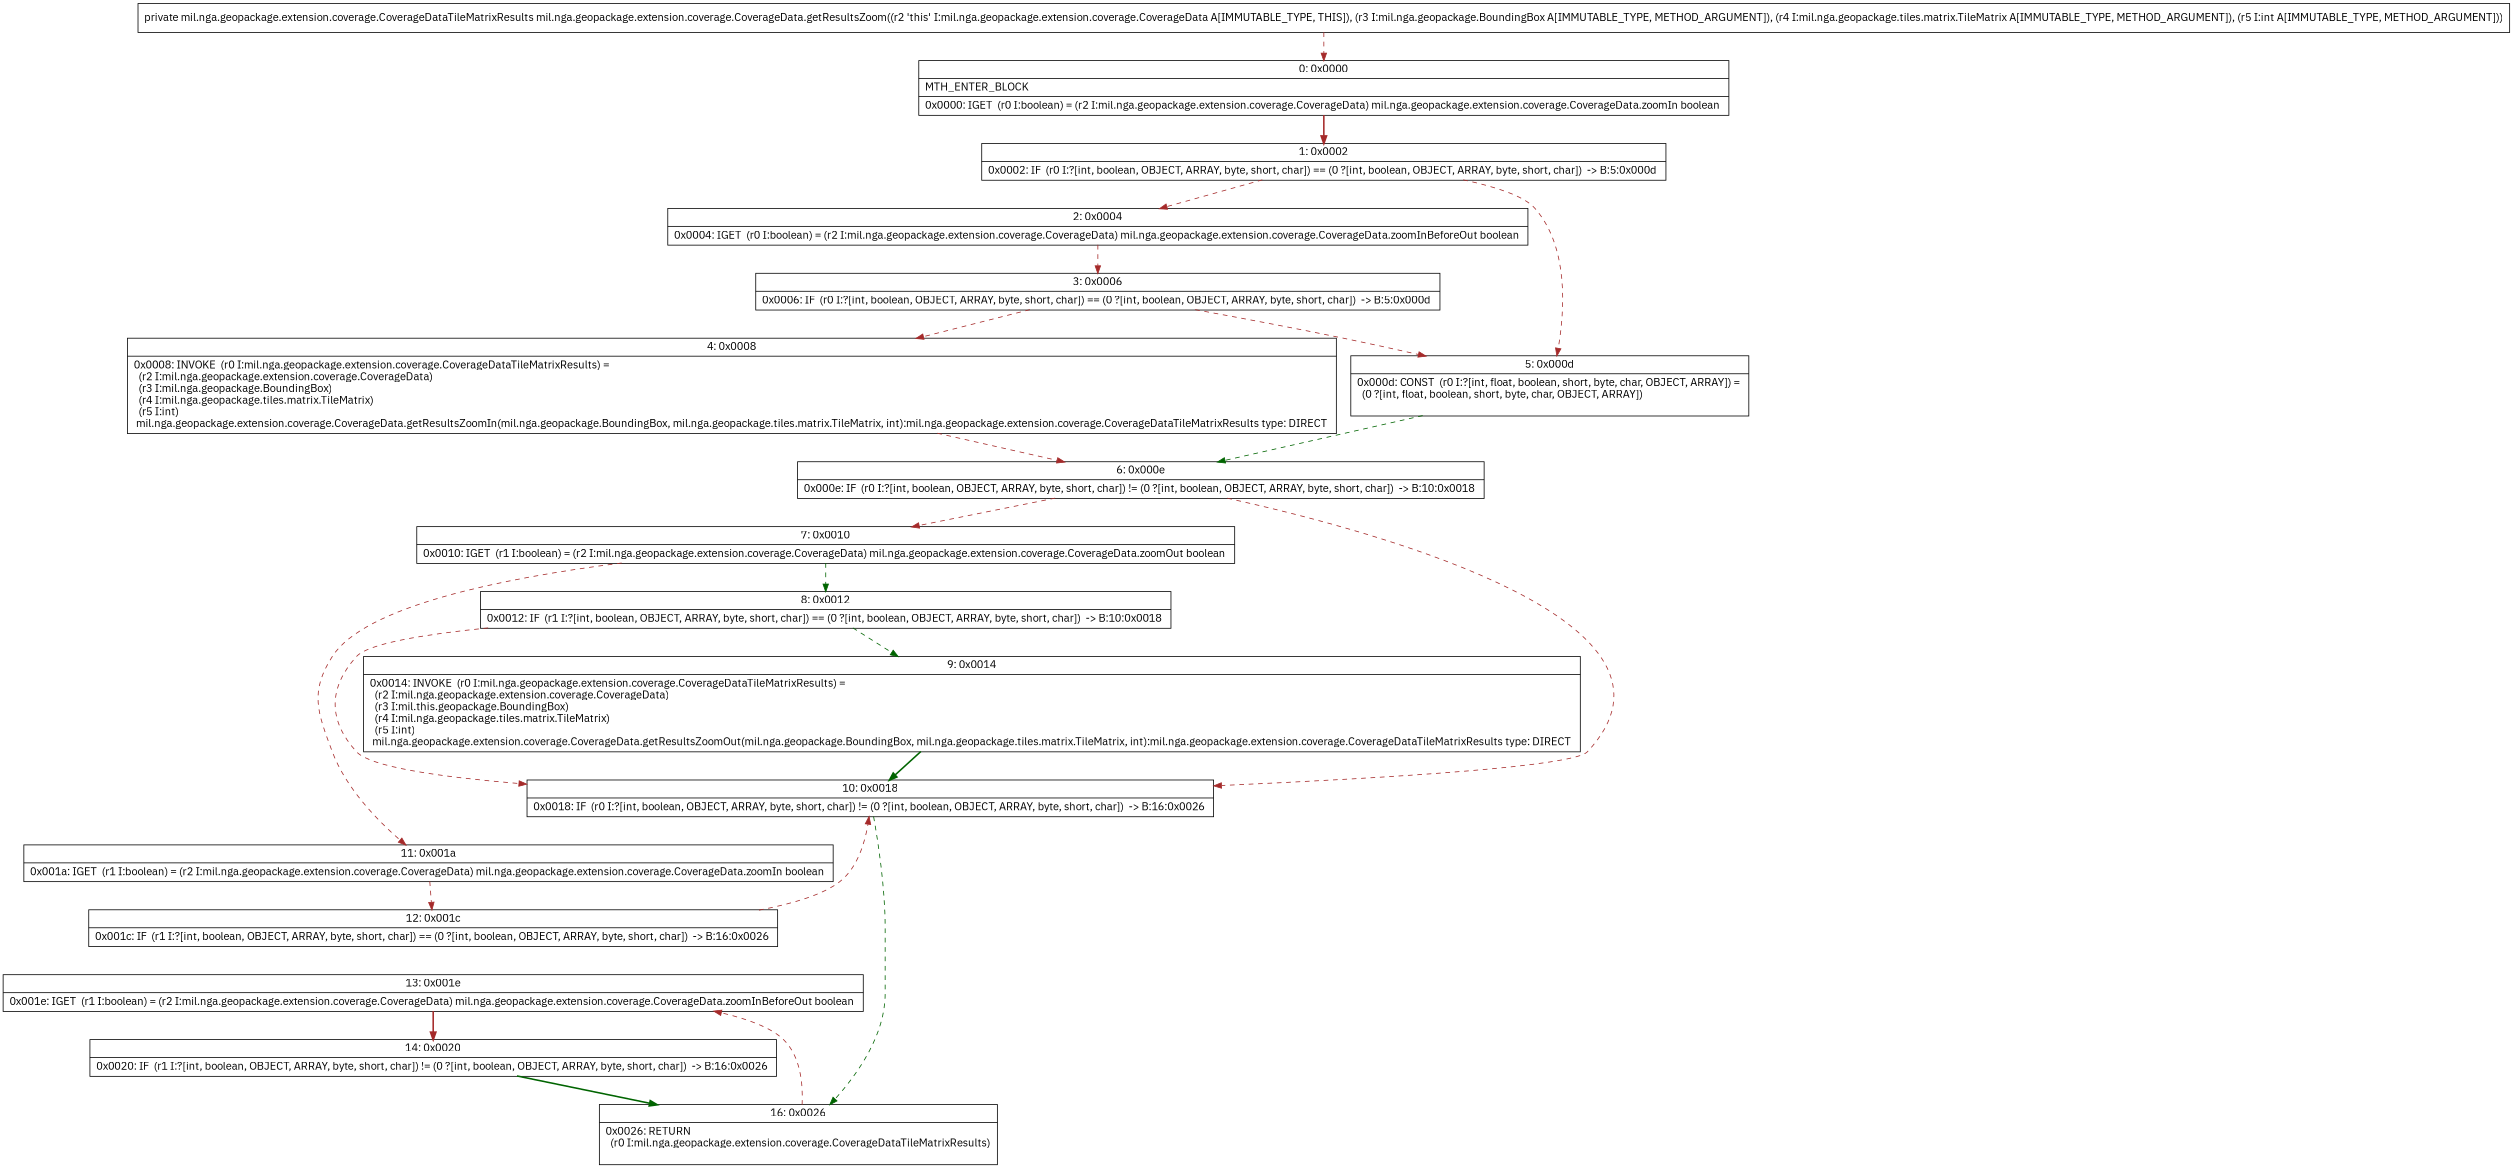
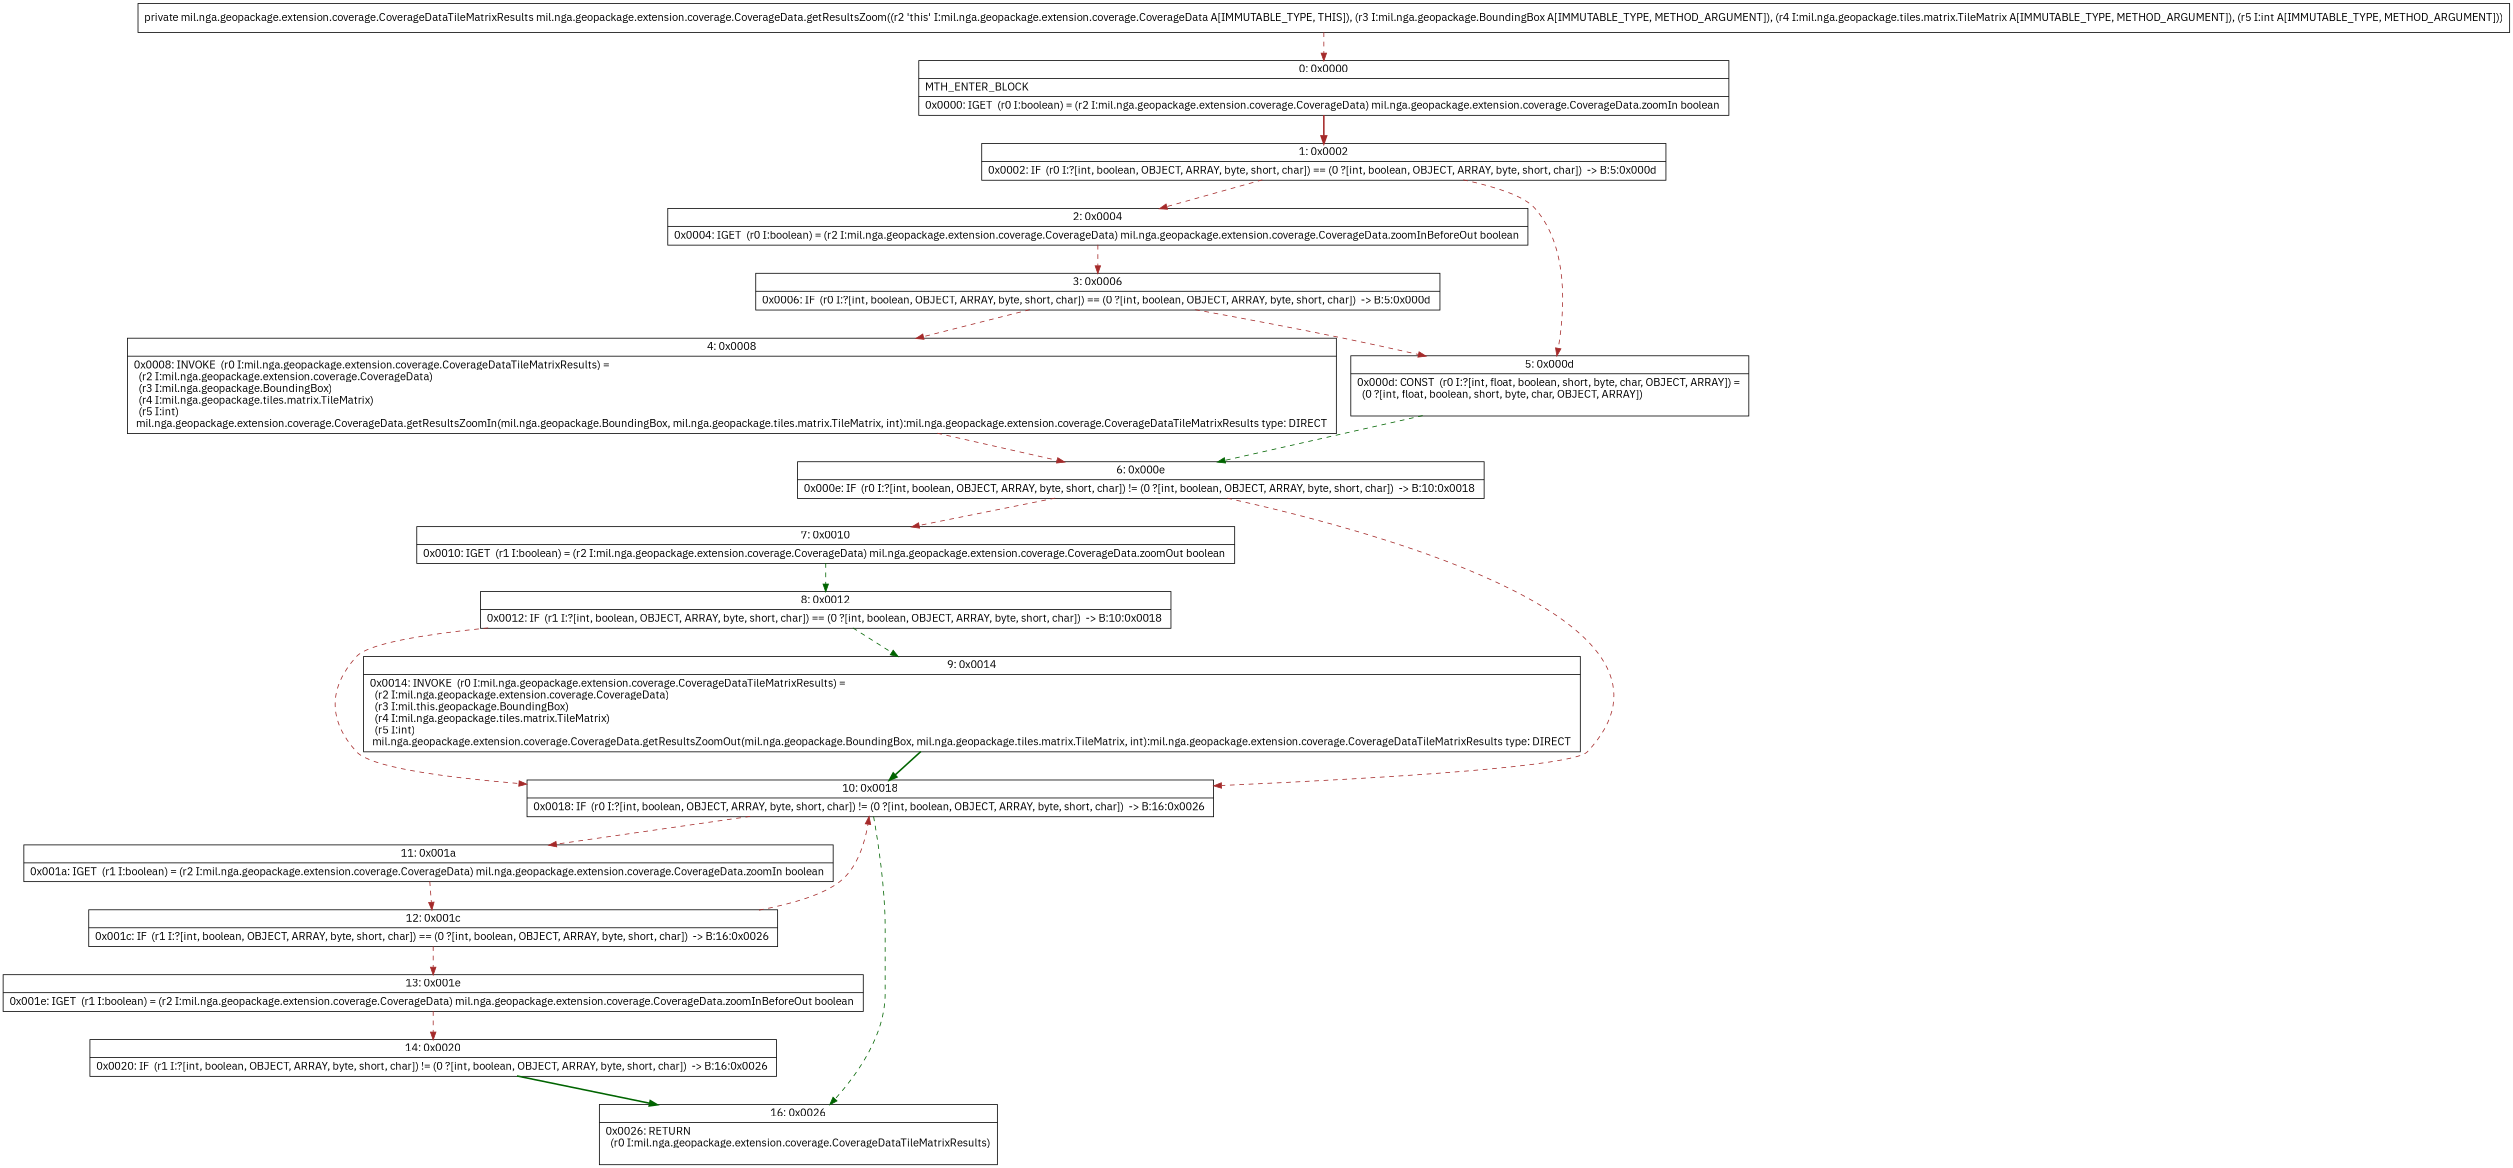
(369, 626) -> (653, 830)
(433, 1022) -> (433, 1022)
(784, 1040) -> (433, 957)
